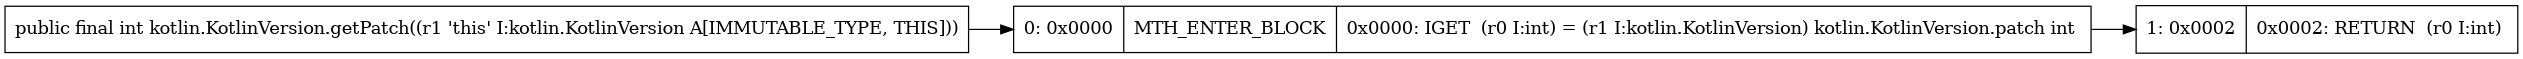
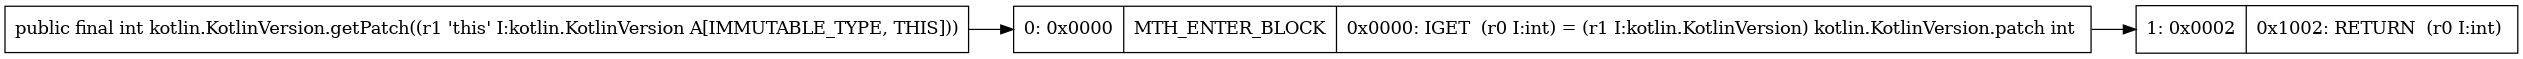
(2382, 29) -> (2382, 29)
